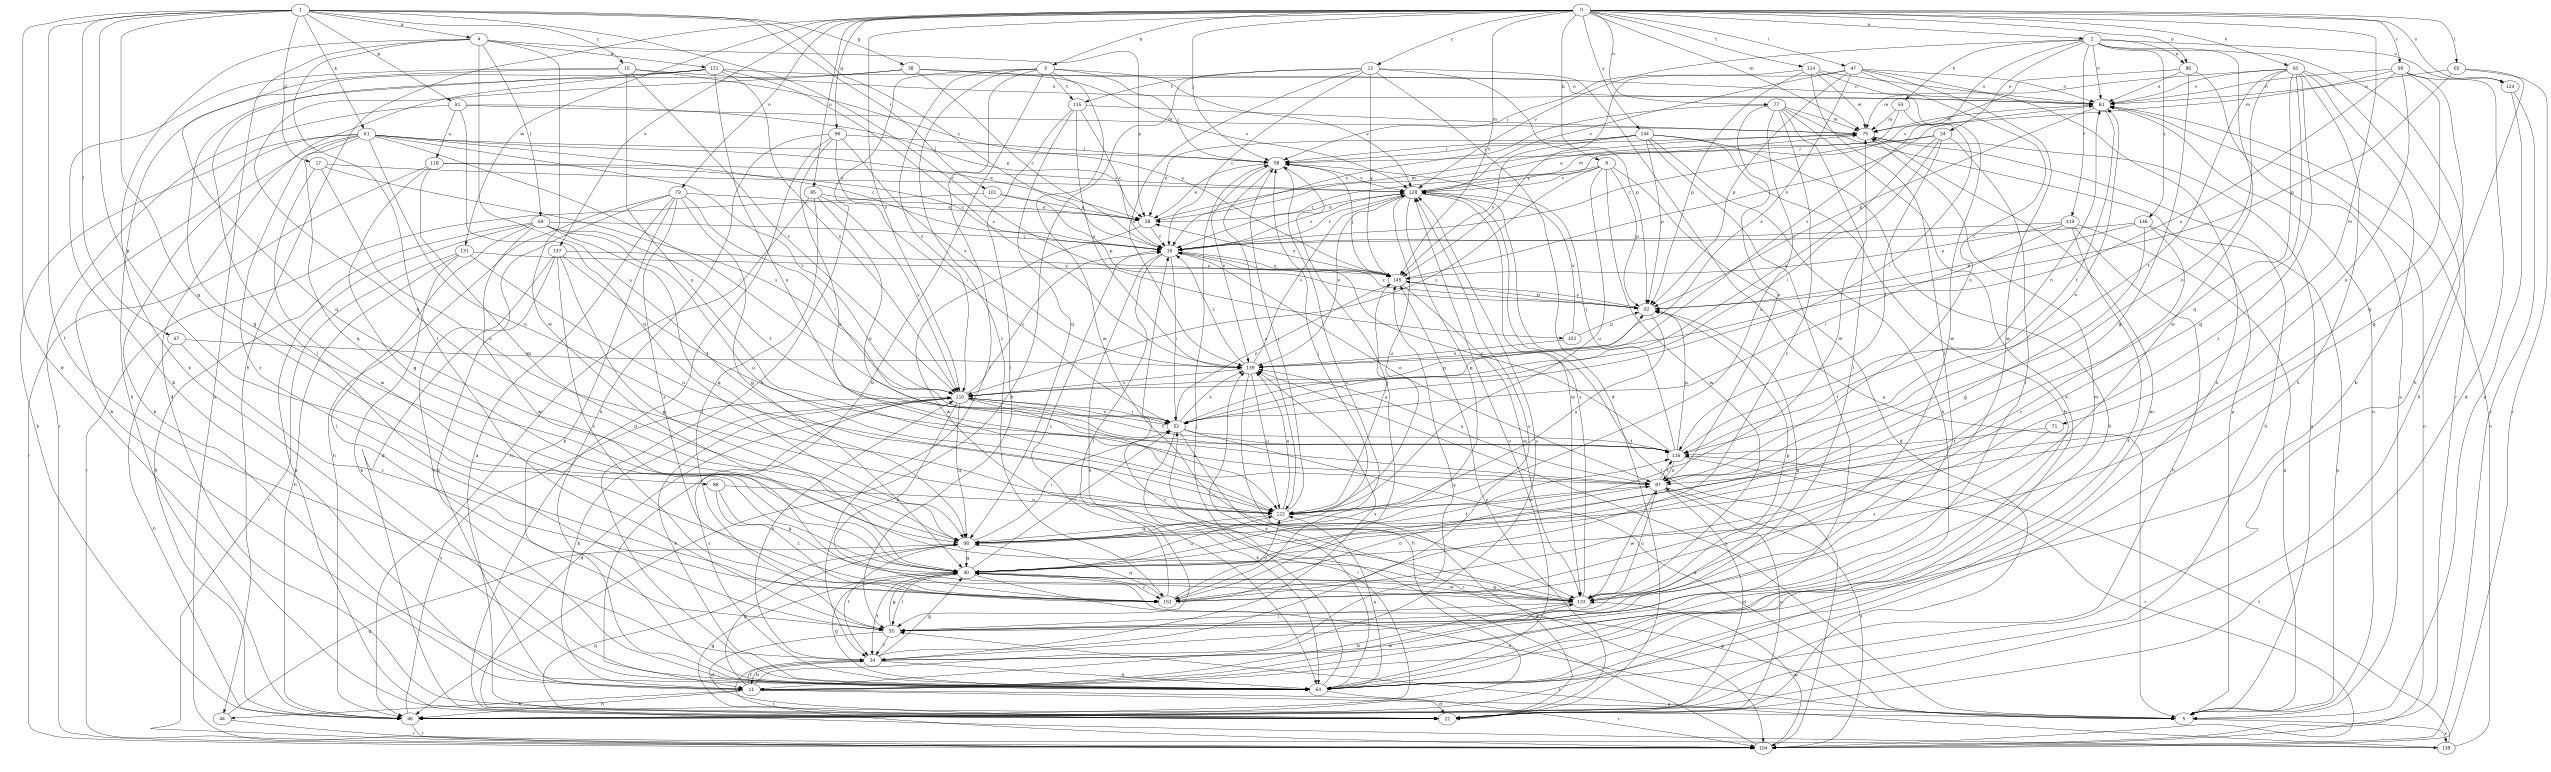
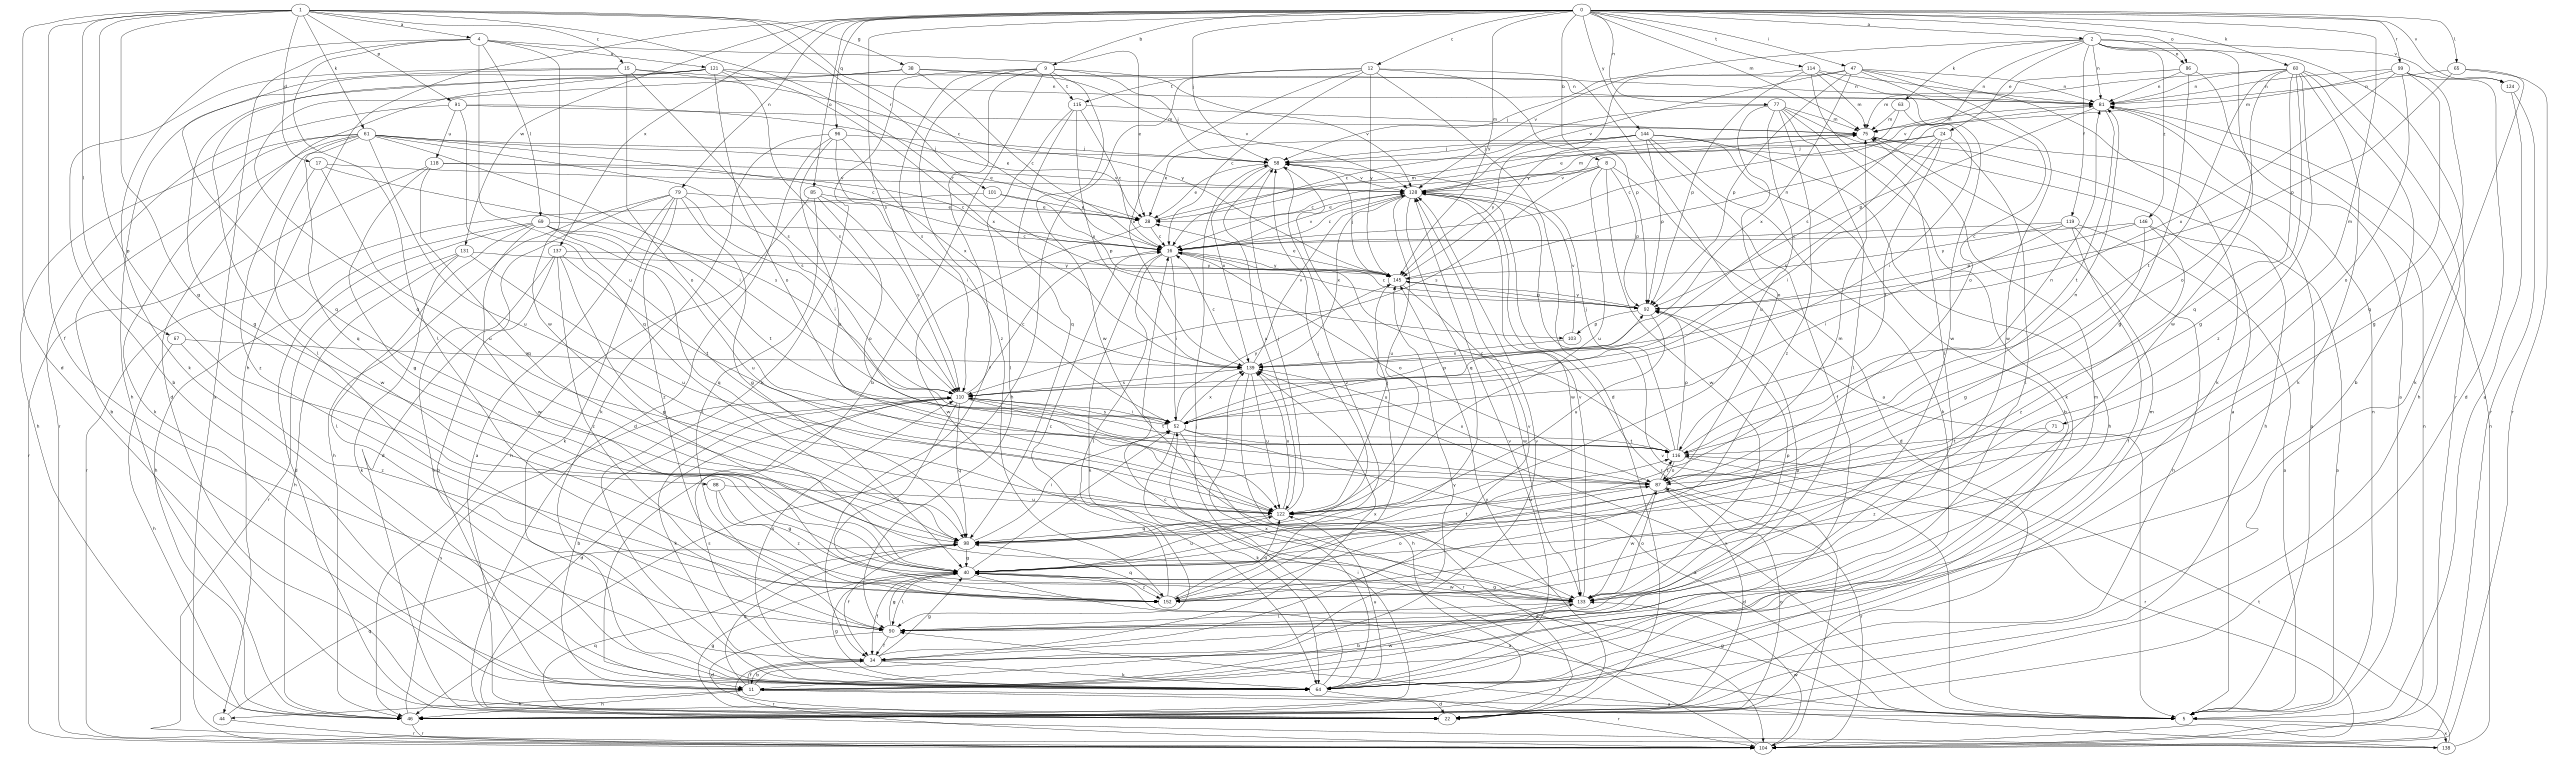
(1607, 323) -> (1607, 317)
none -> (1829, 495)
